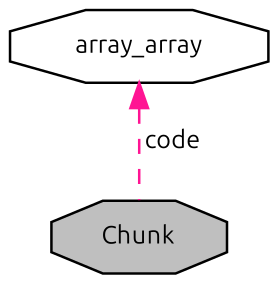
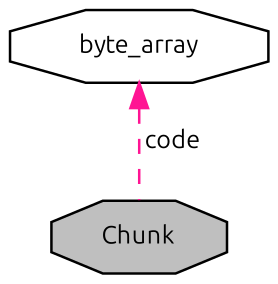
(139, 46) -> (139, 46)
